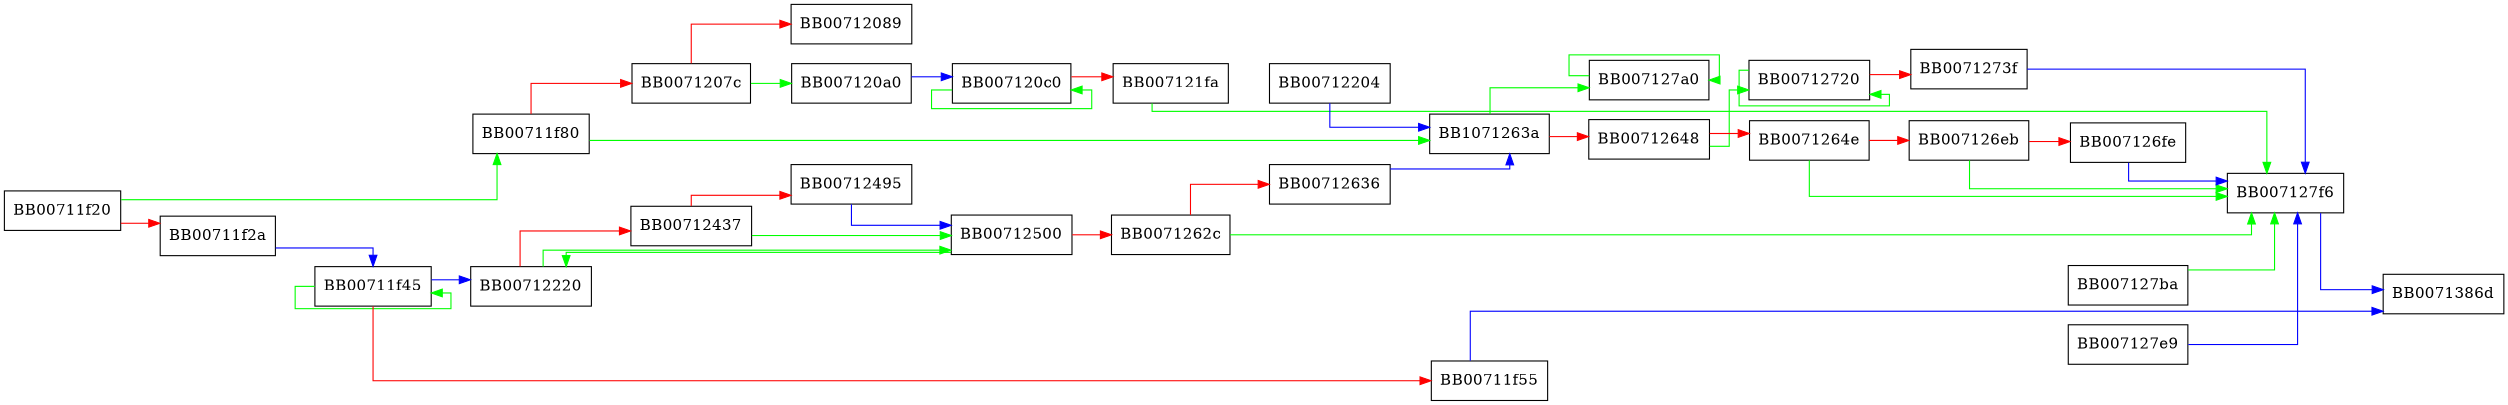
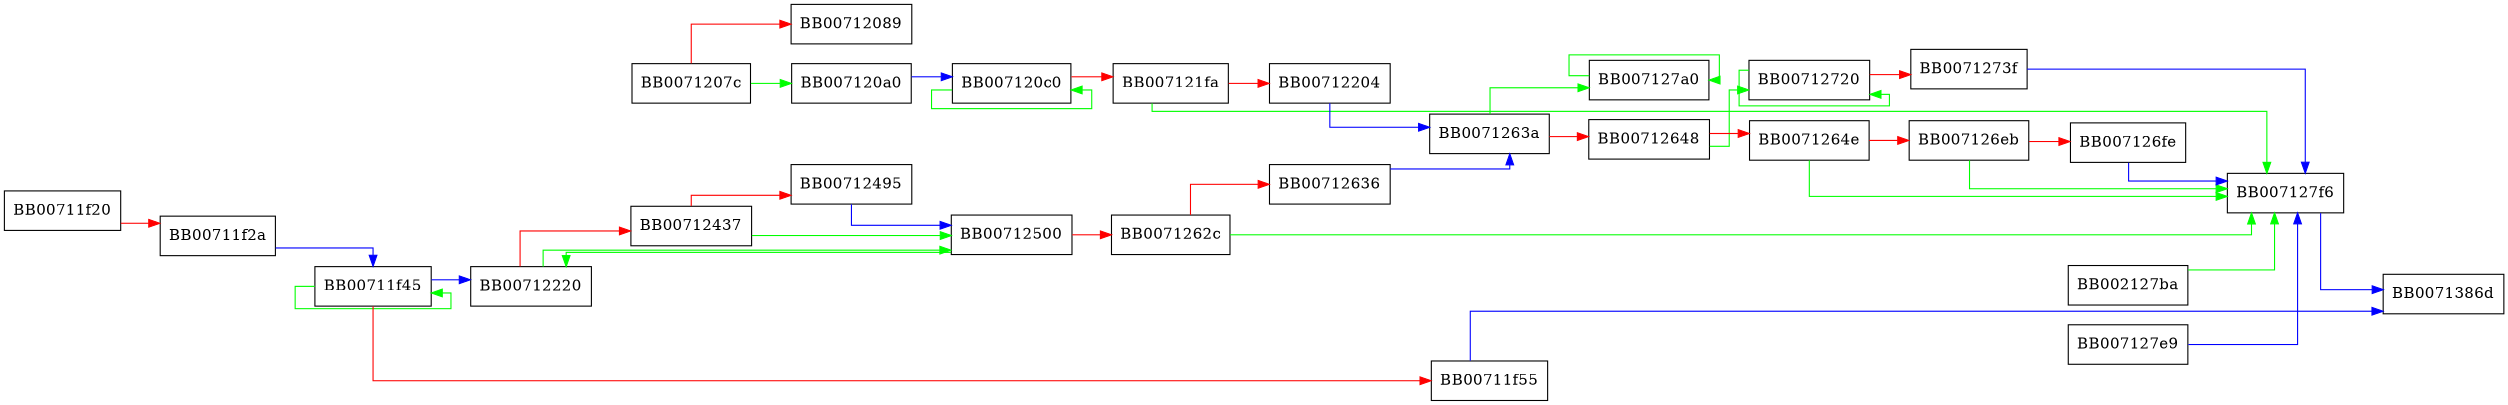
none -> (1243, 83)
(531, 134) -> none
(1489, 134) -> (1489, 134)
(2128, 285) -> (2128, 285)
